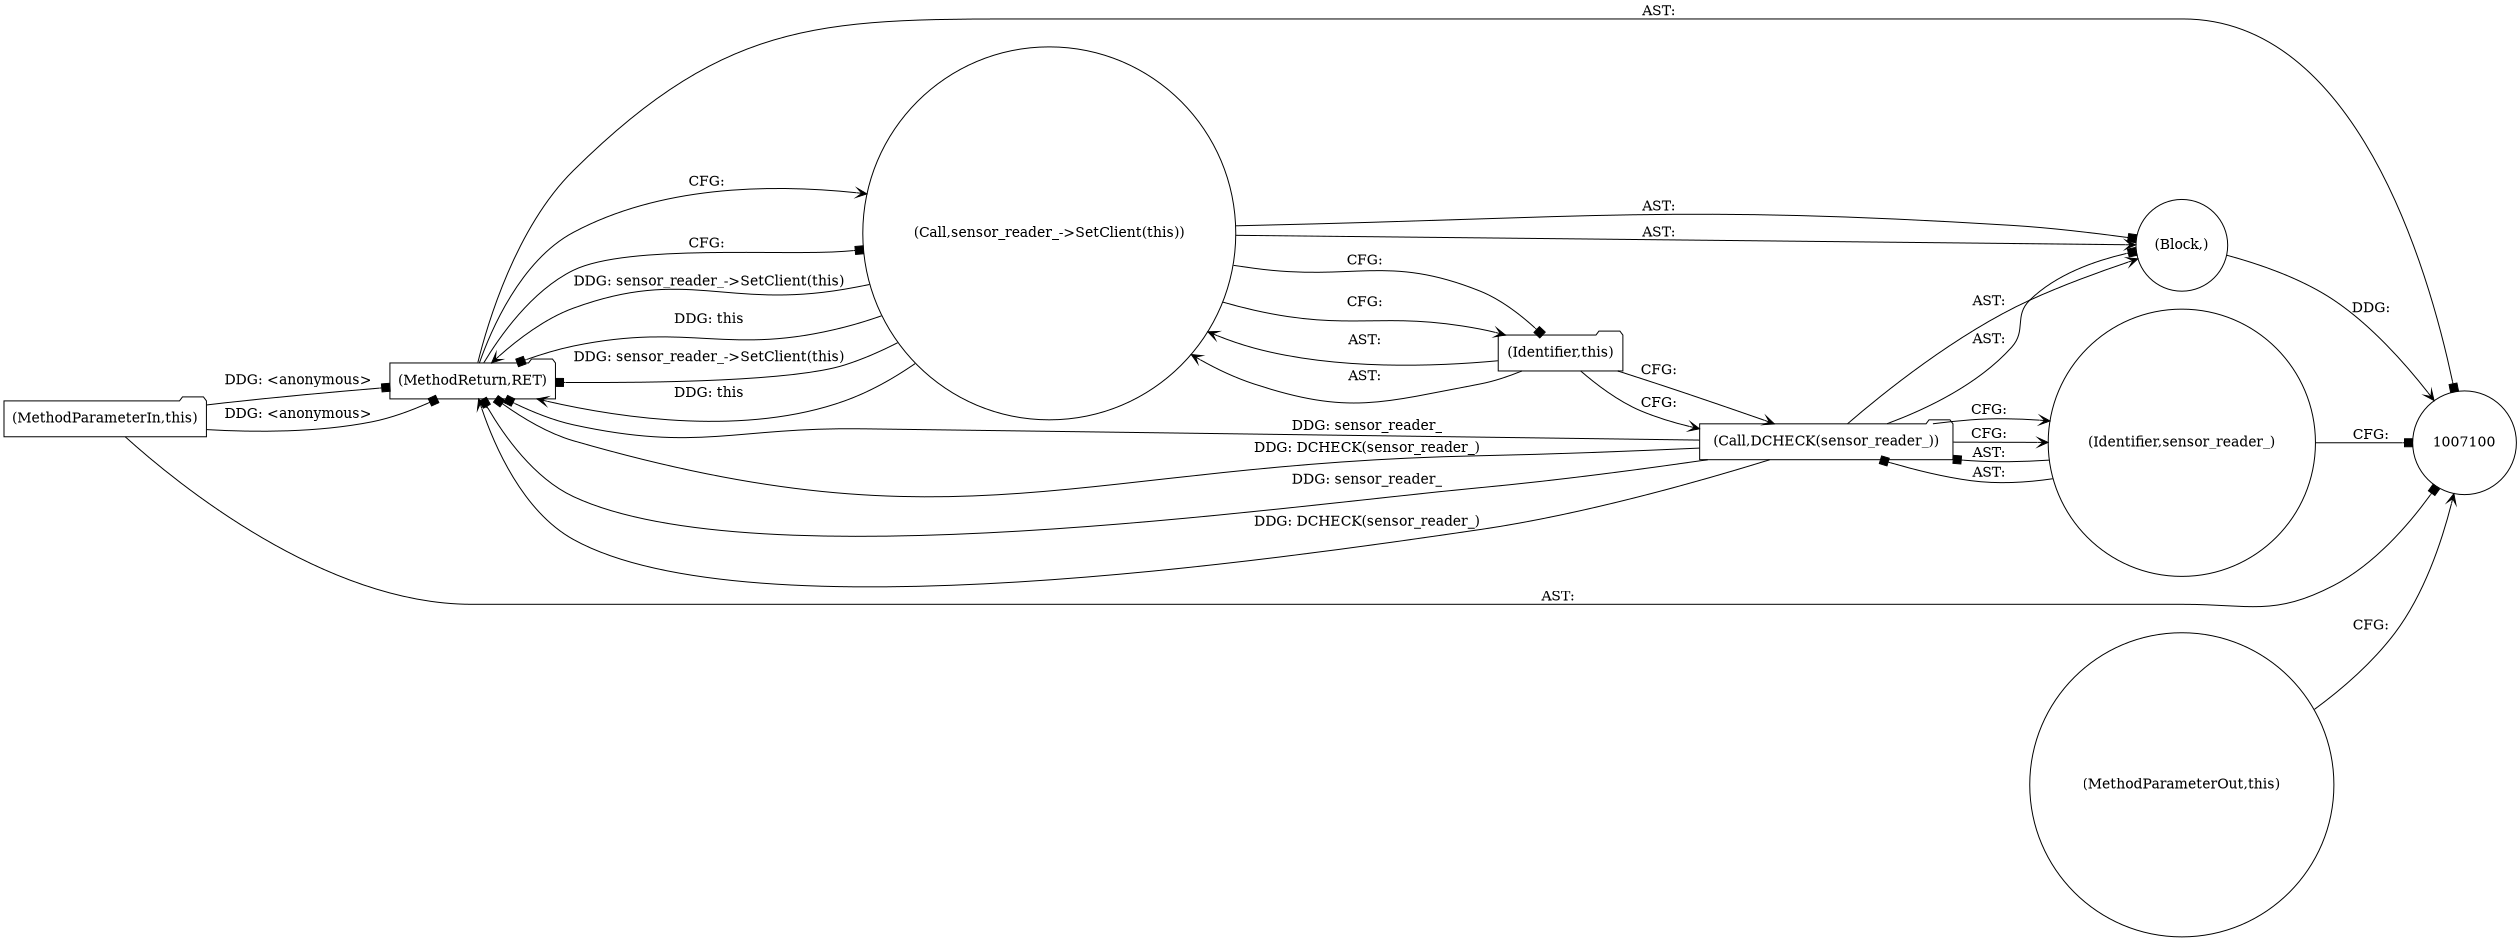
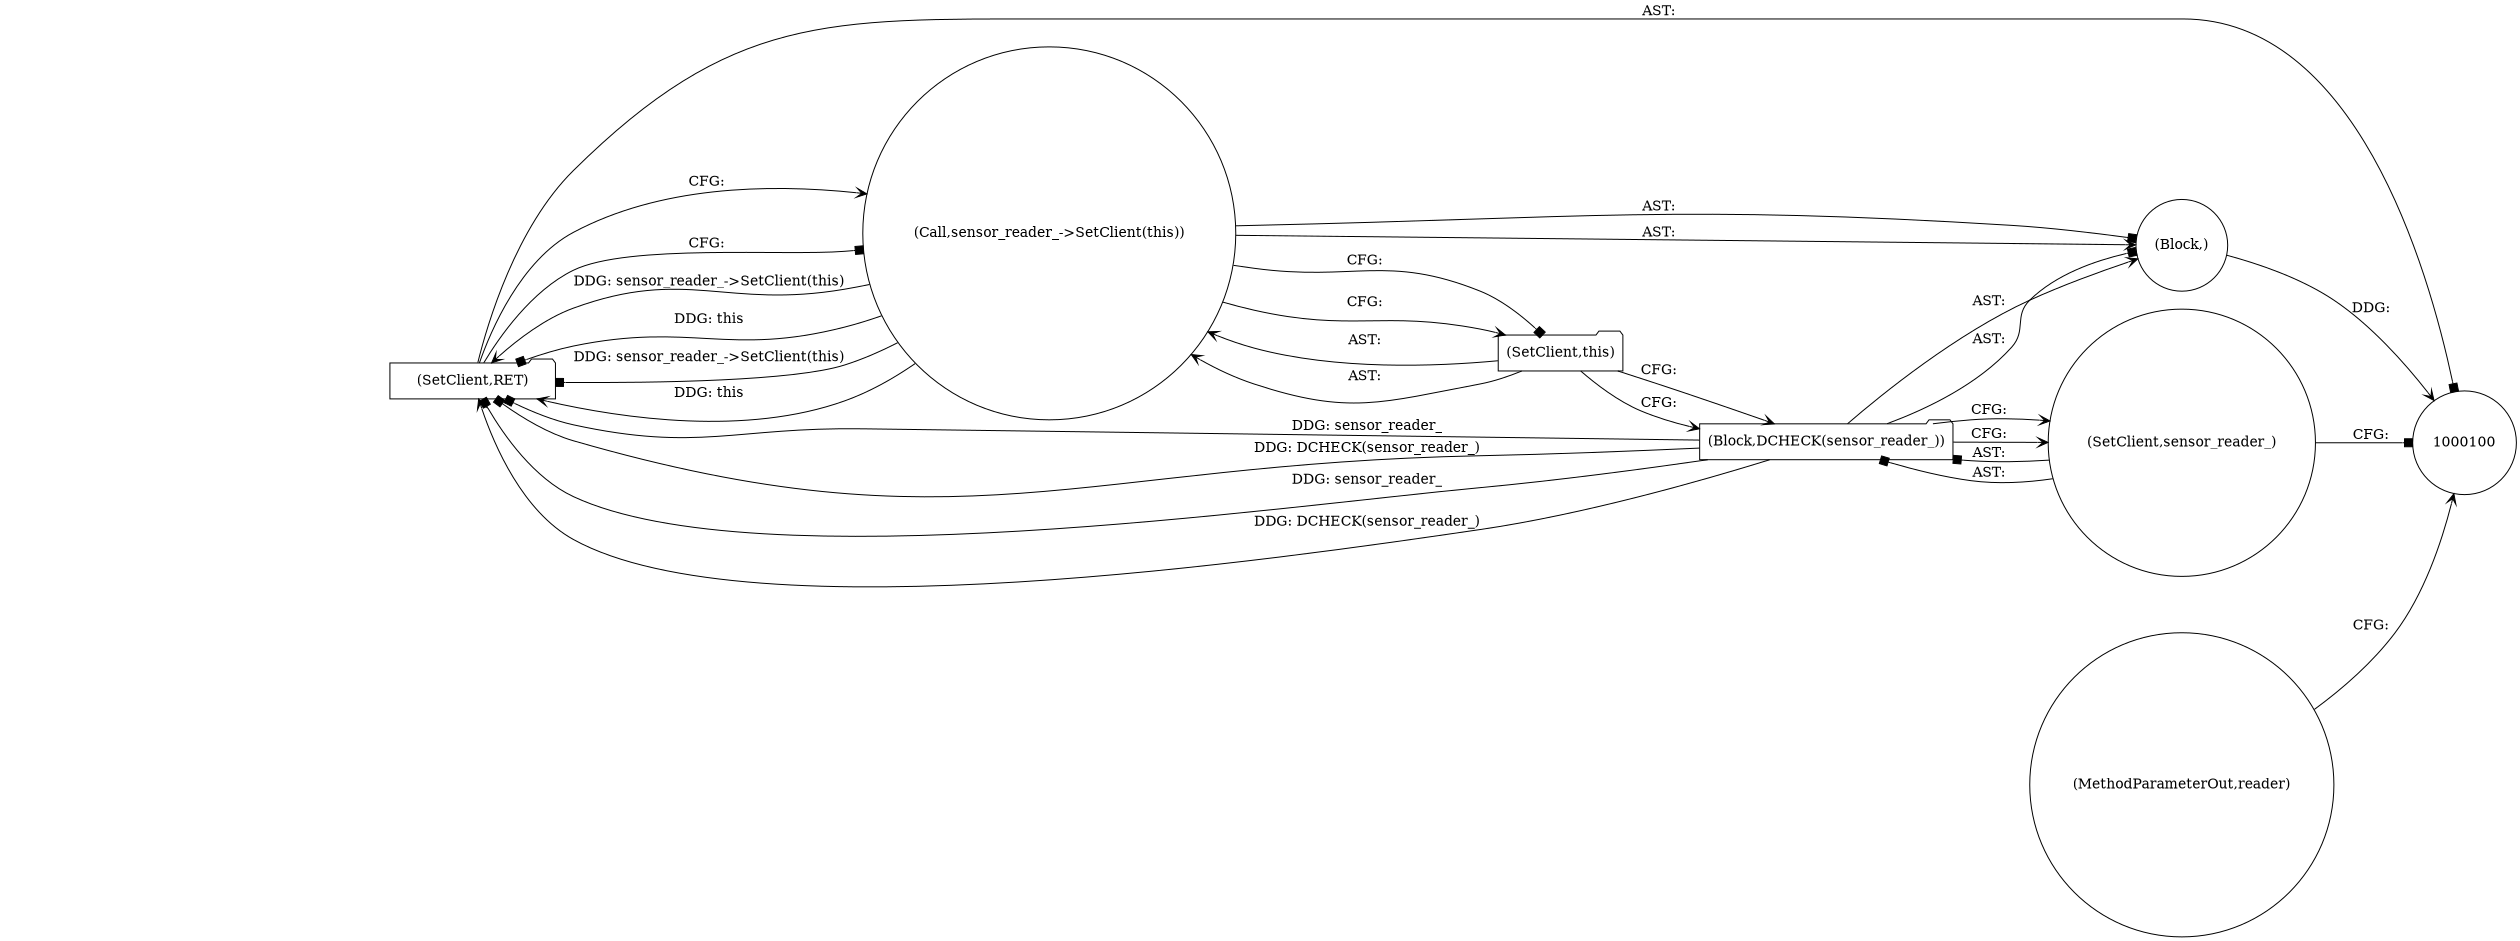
(1561, 353) -> (1561, 353)
(473, 381) -> (473, 381)
(105, 419) -> none
(1826, 442) -> (1826, 442)
(2182, 443) -> (2182, 443)
(2465, 443) -> (2465, 443)
(2182, 785) -> (2182, 785)
